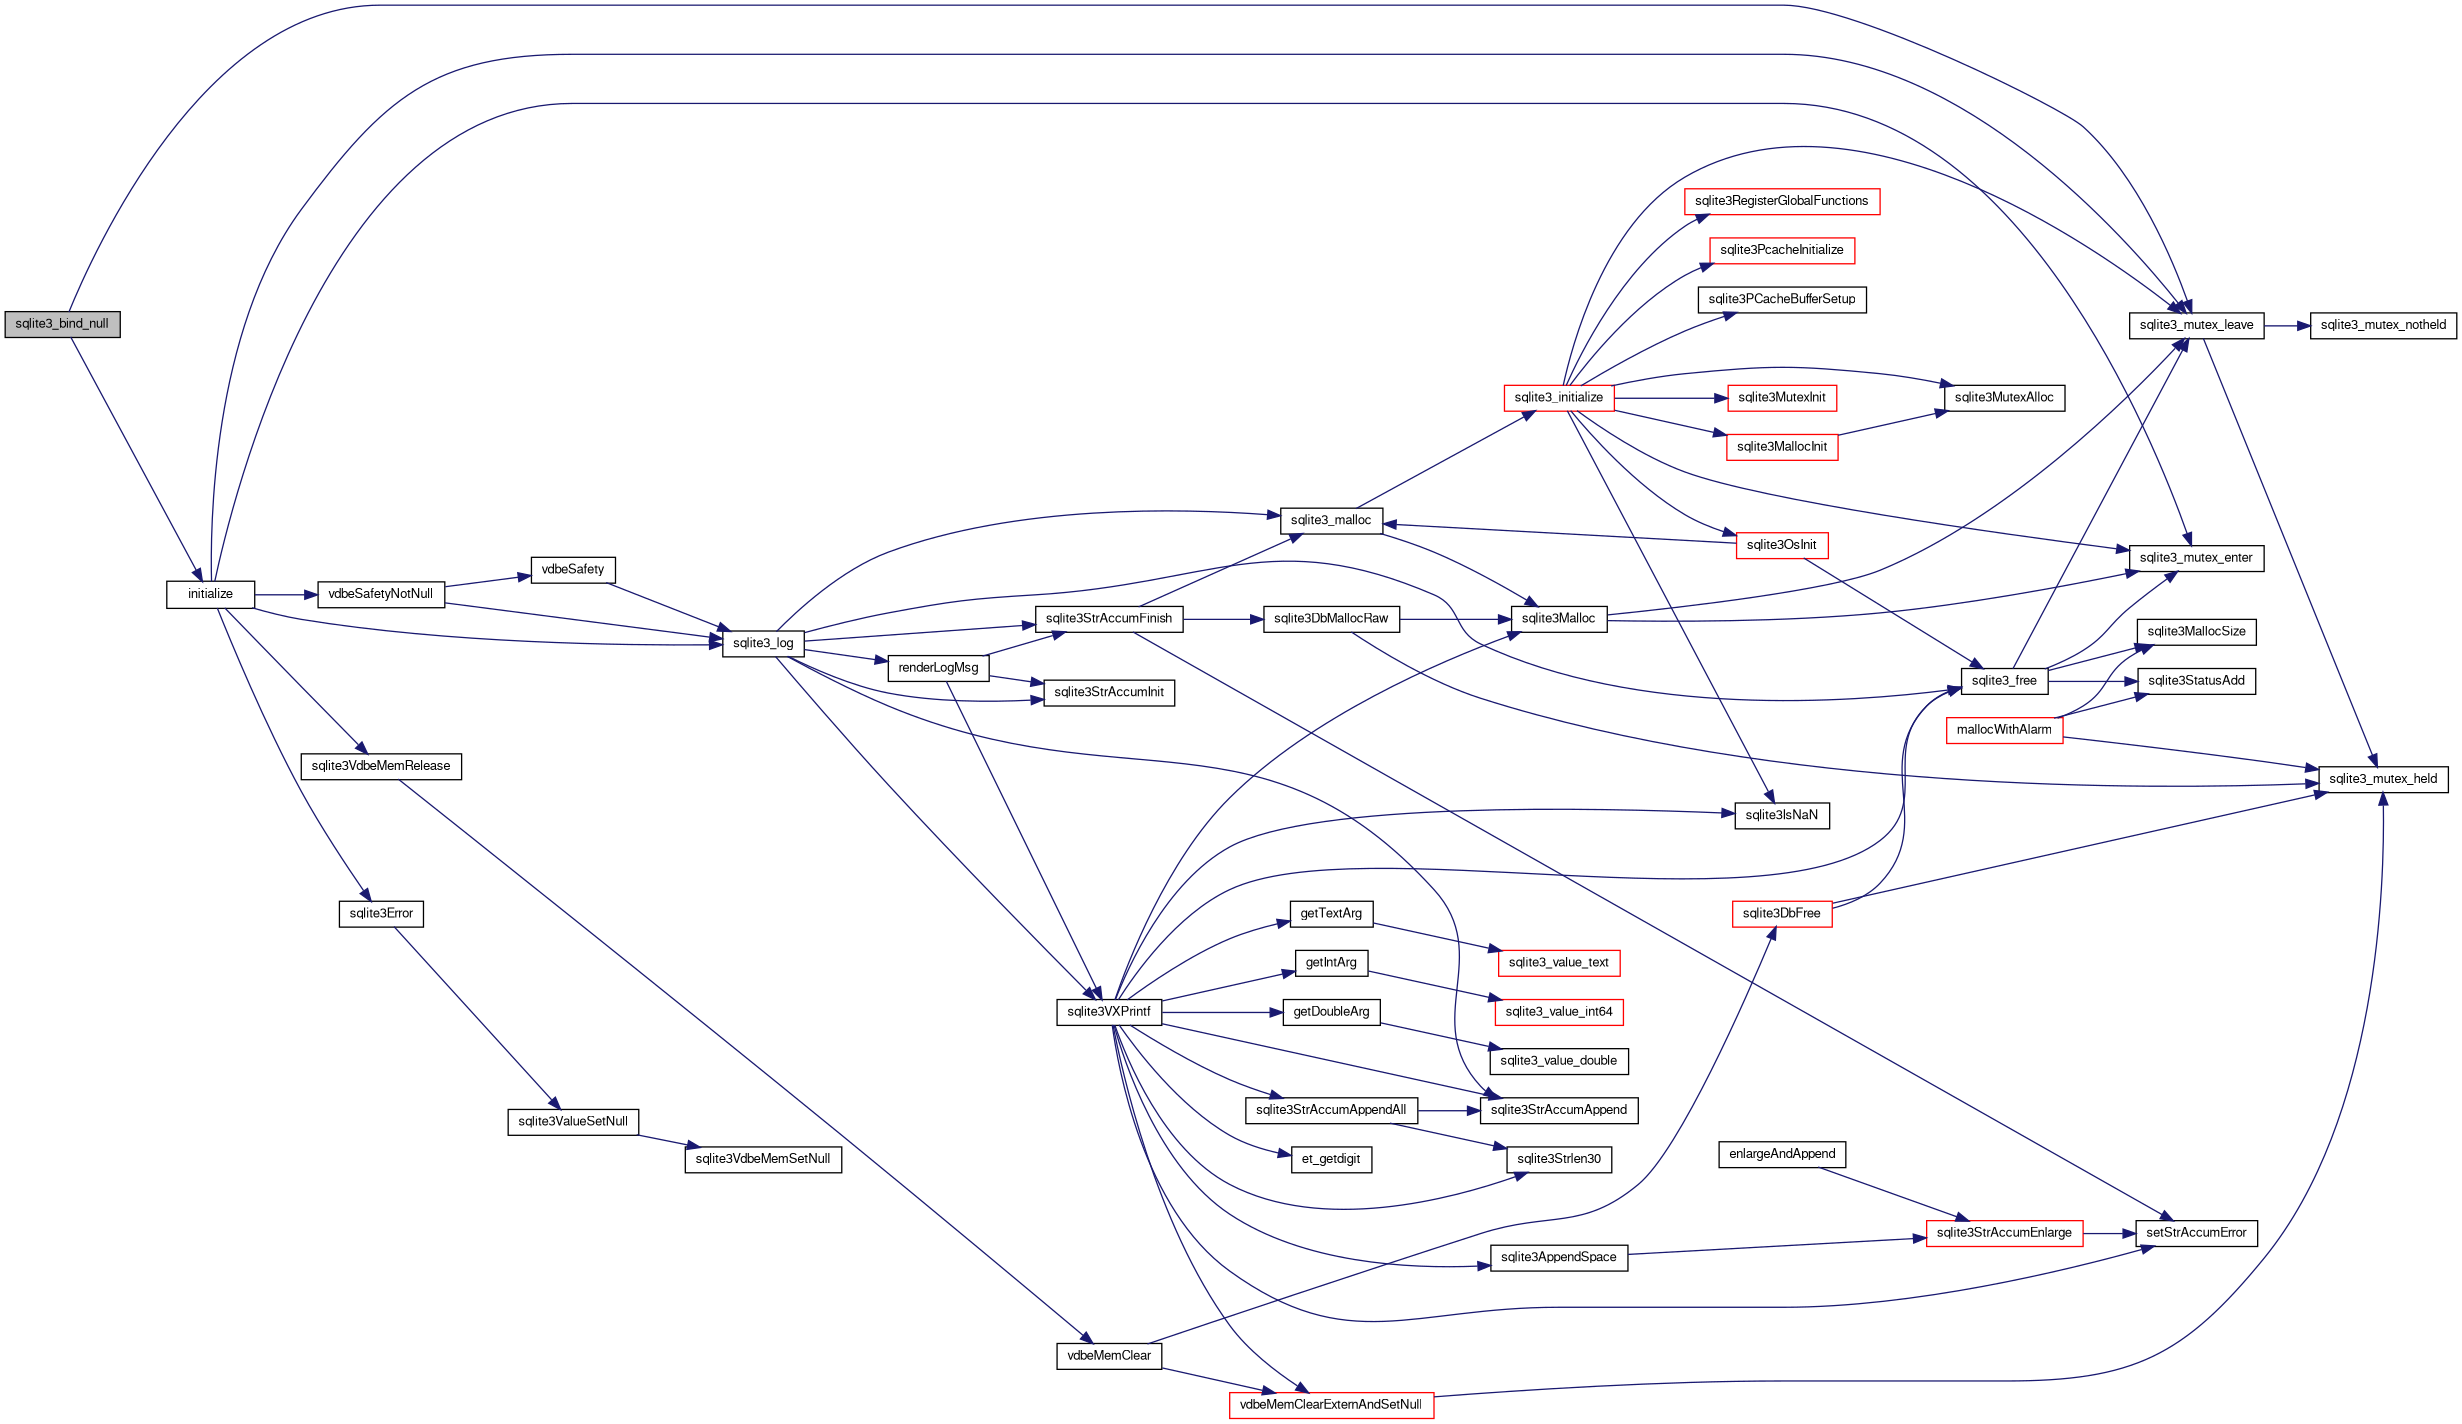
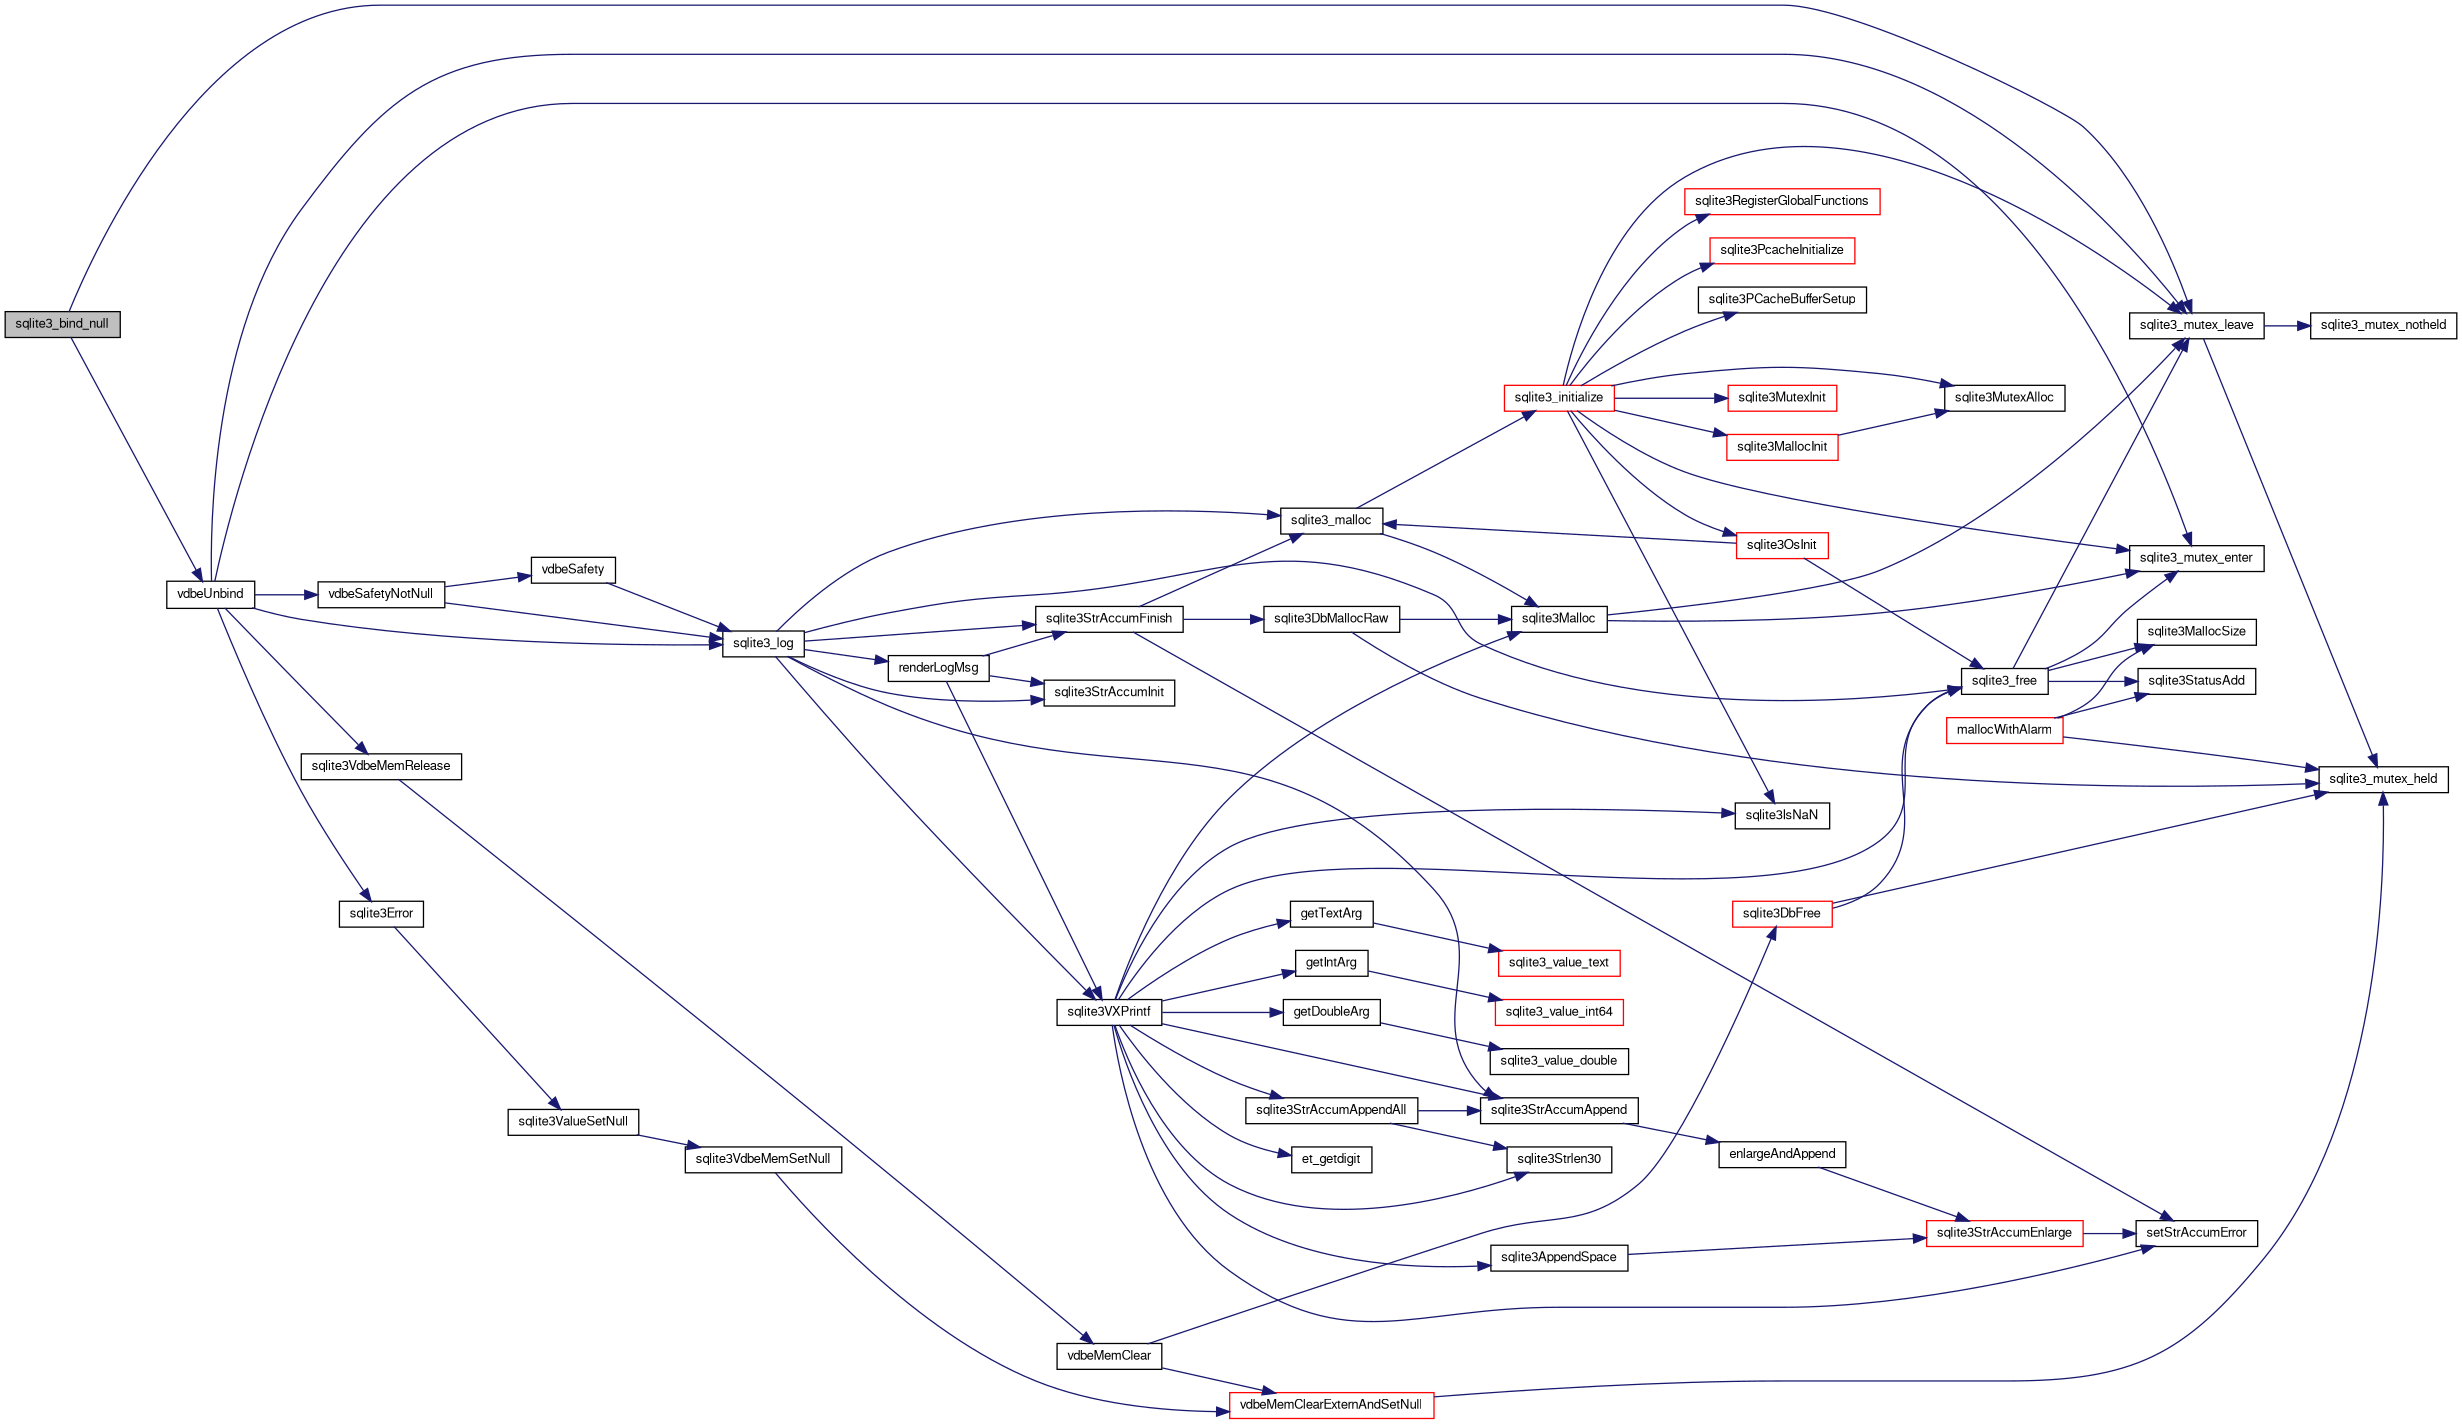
(211, 595) -> (211, 595)
none -> (1665, 1131)
(1173, 1223) -> (968, 1345)
